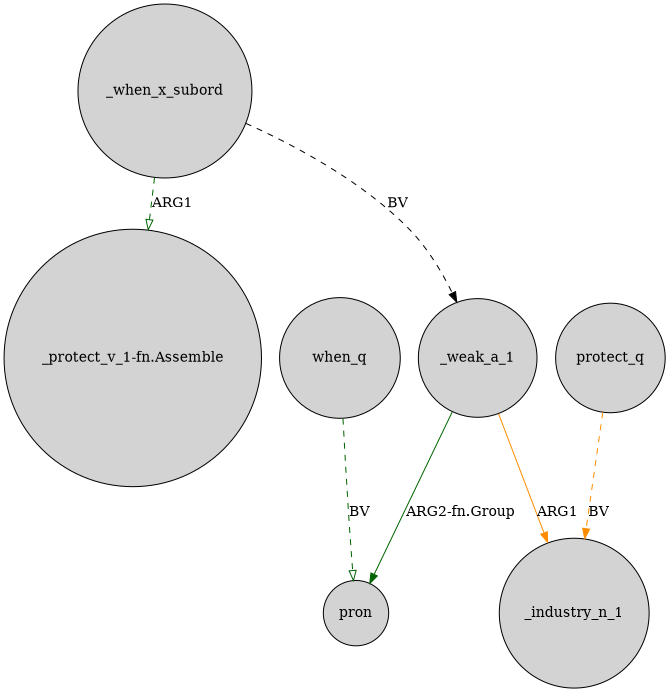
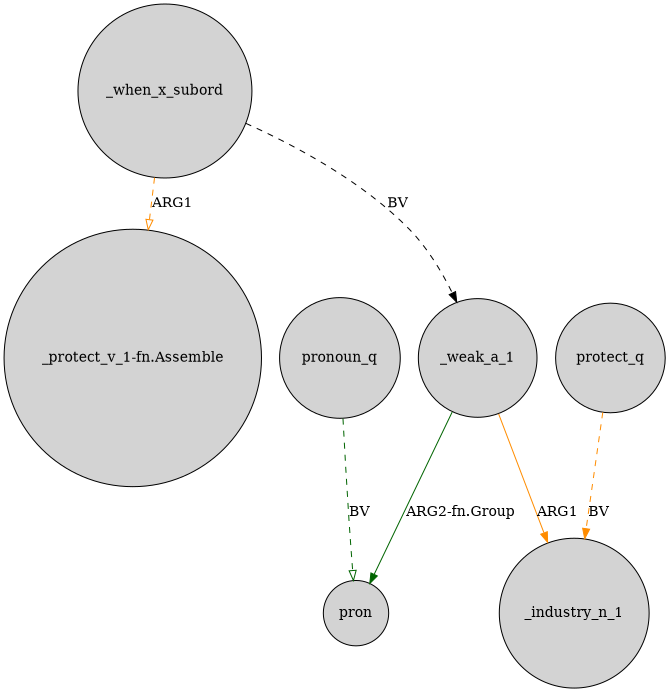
(152, 199) -> (152, 199)
(340, 358) -> (340, 358)
